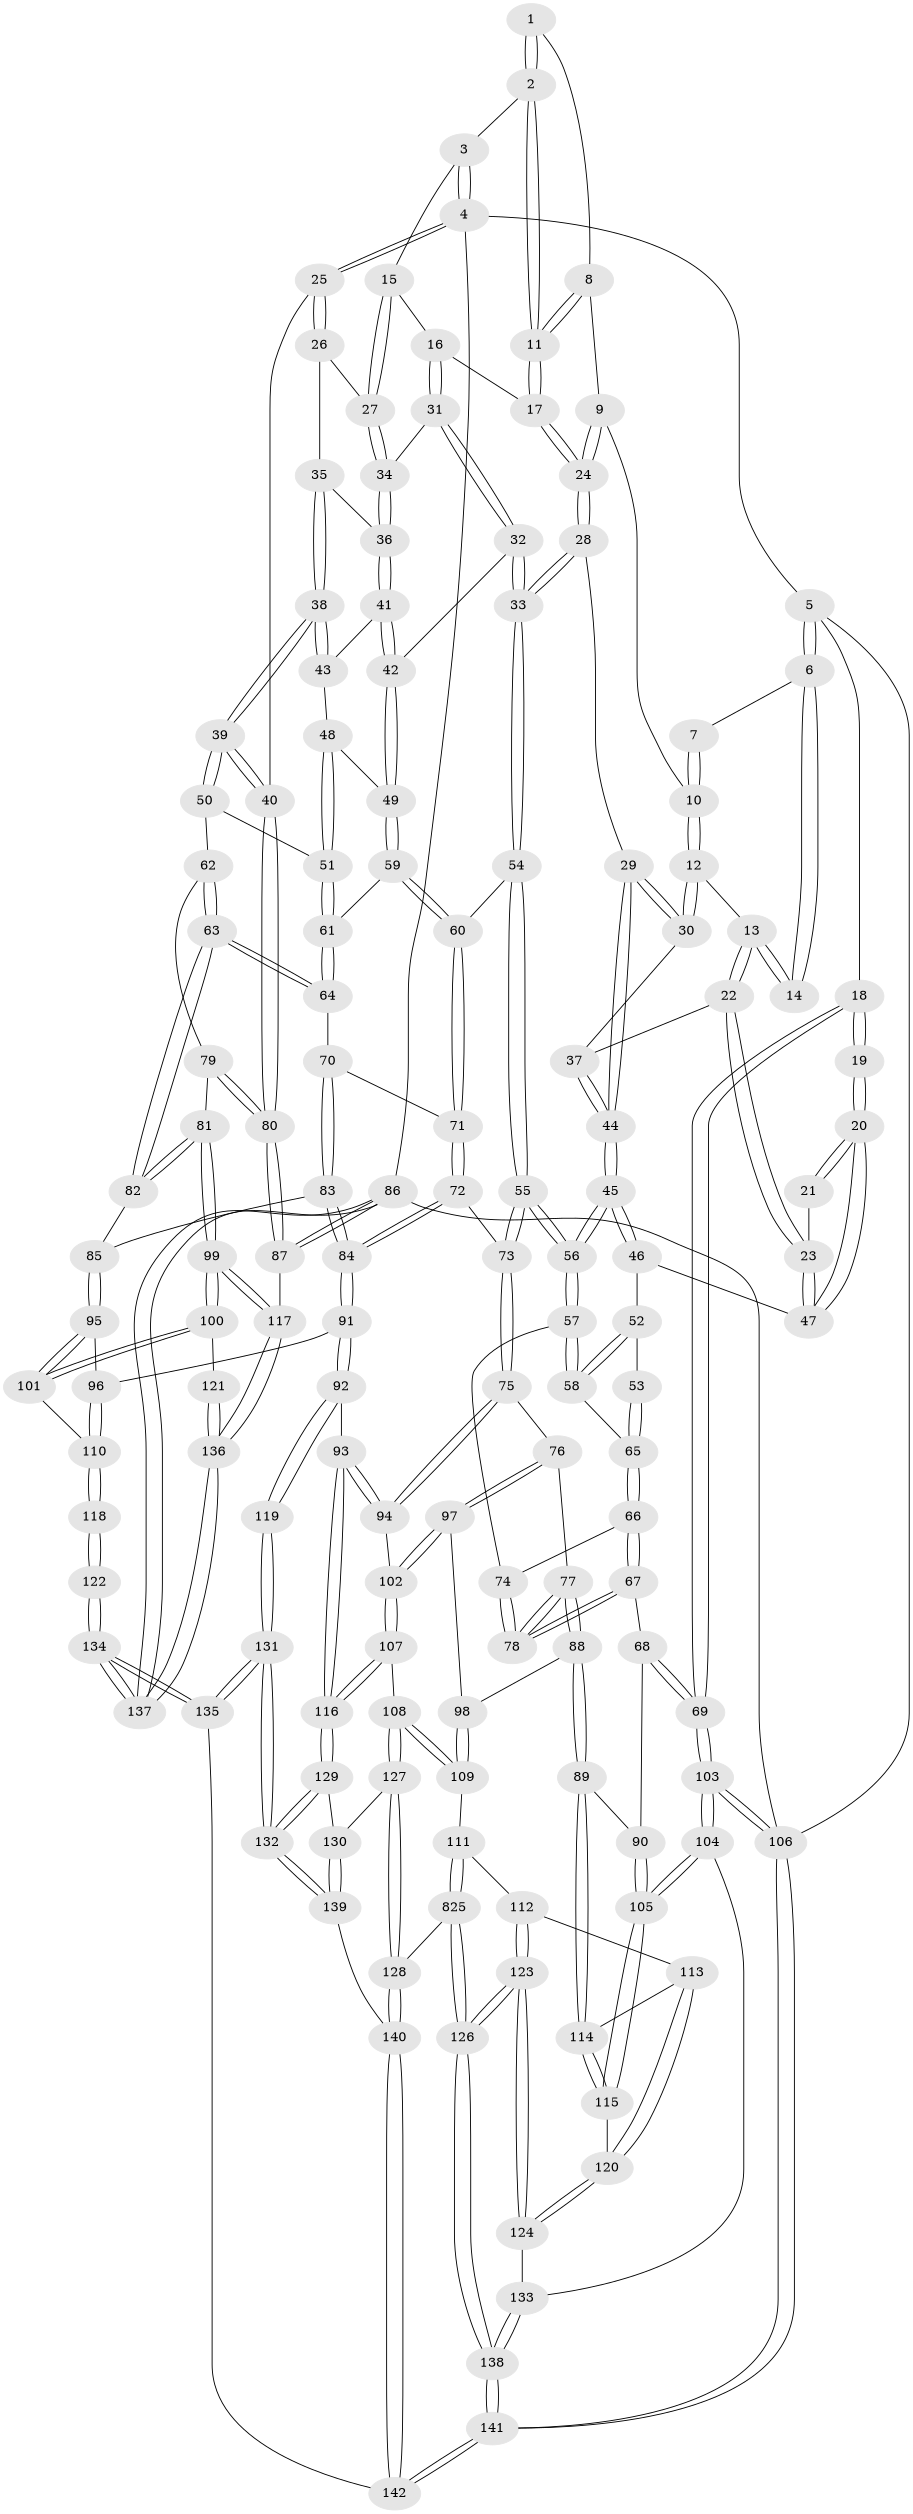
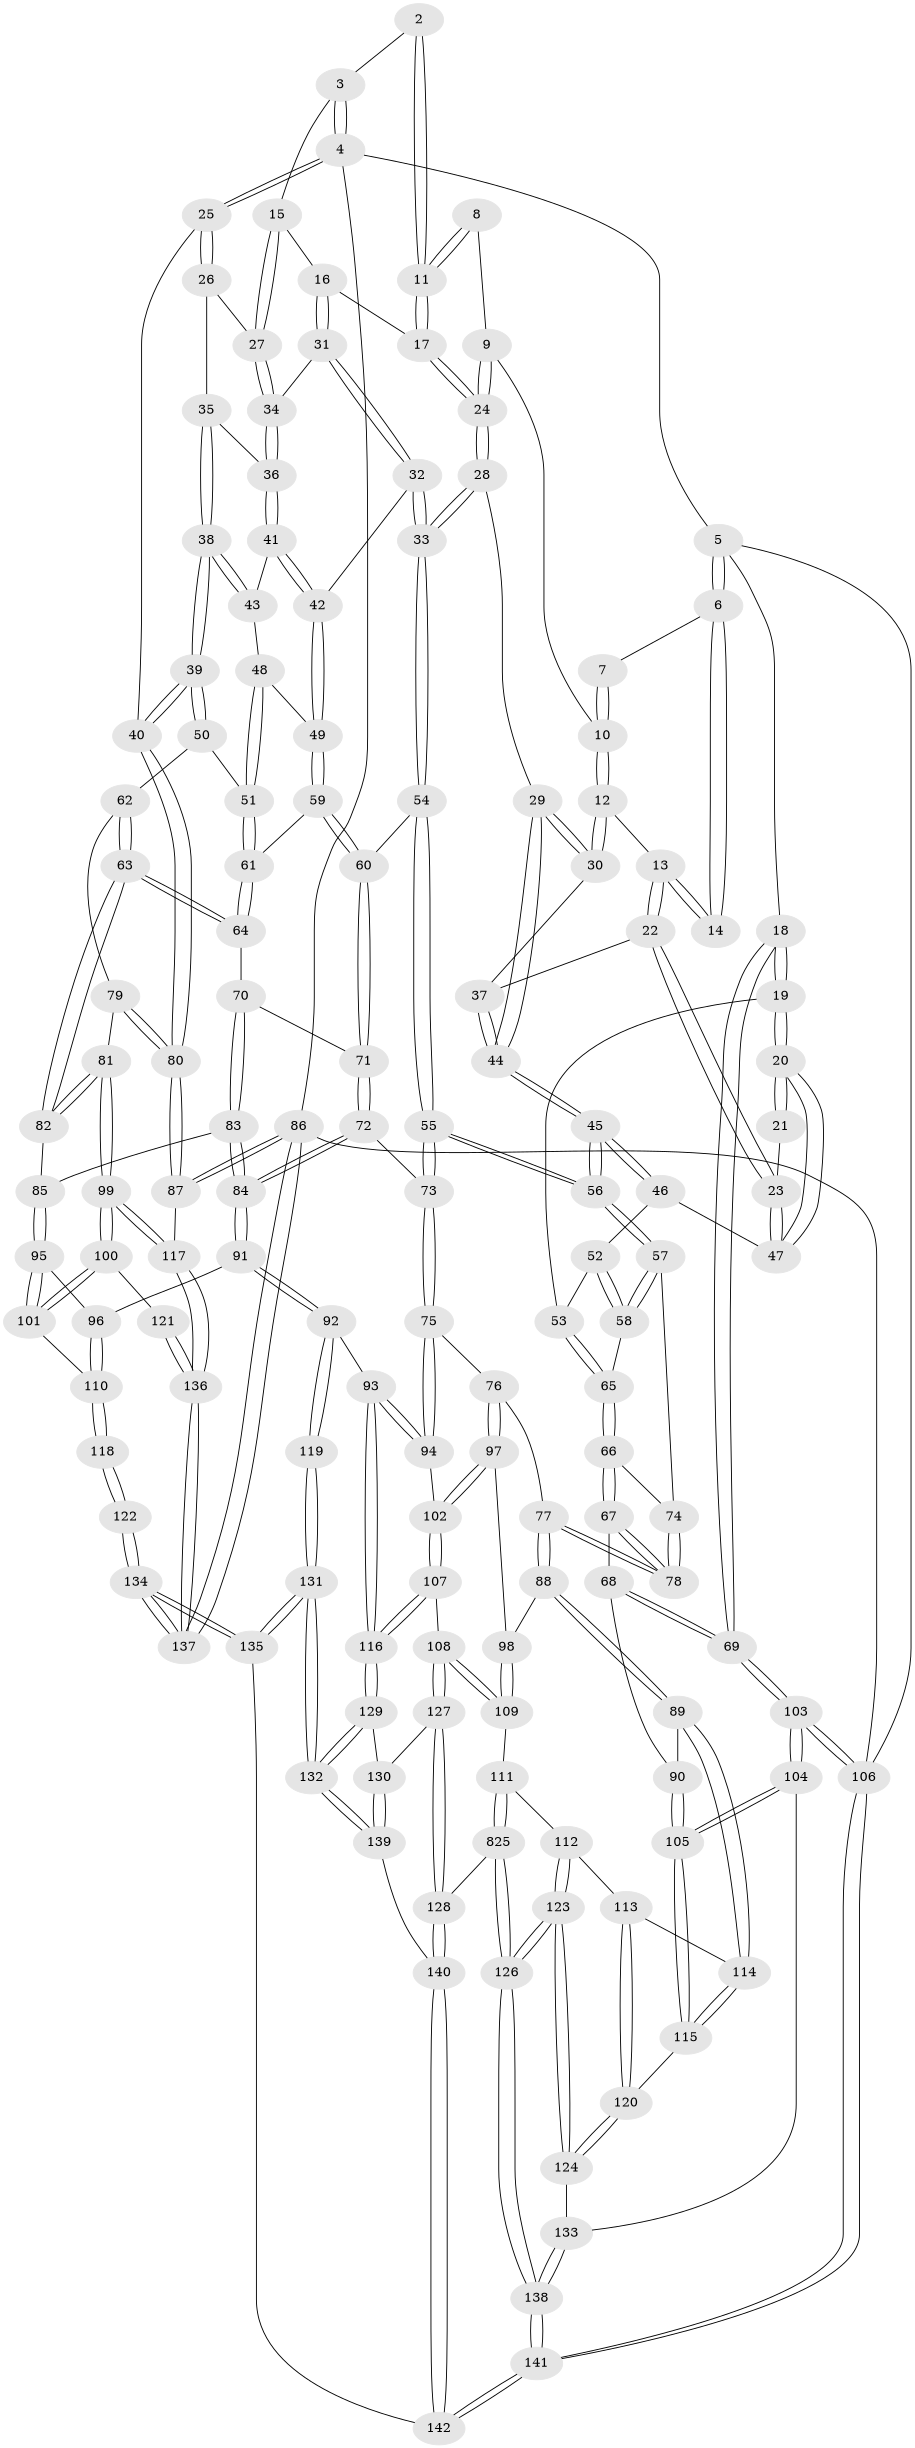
(531, 20) -> none
none -> (558, 1085)
